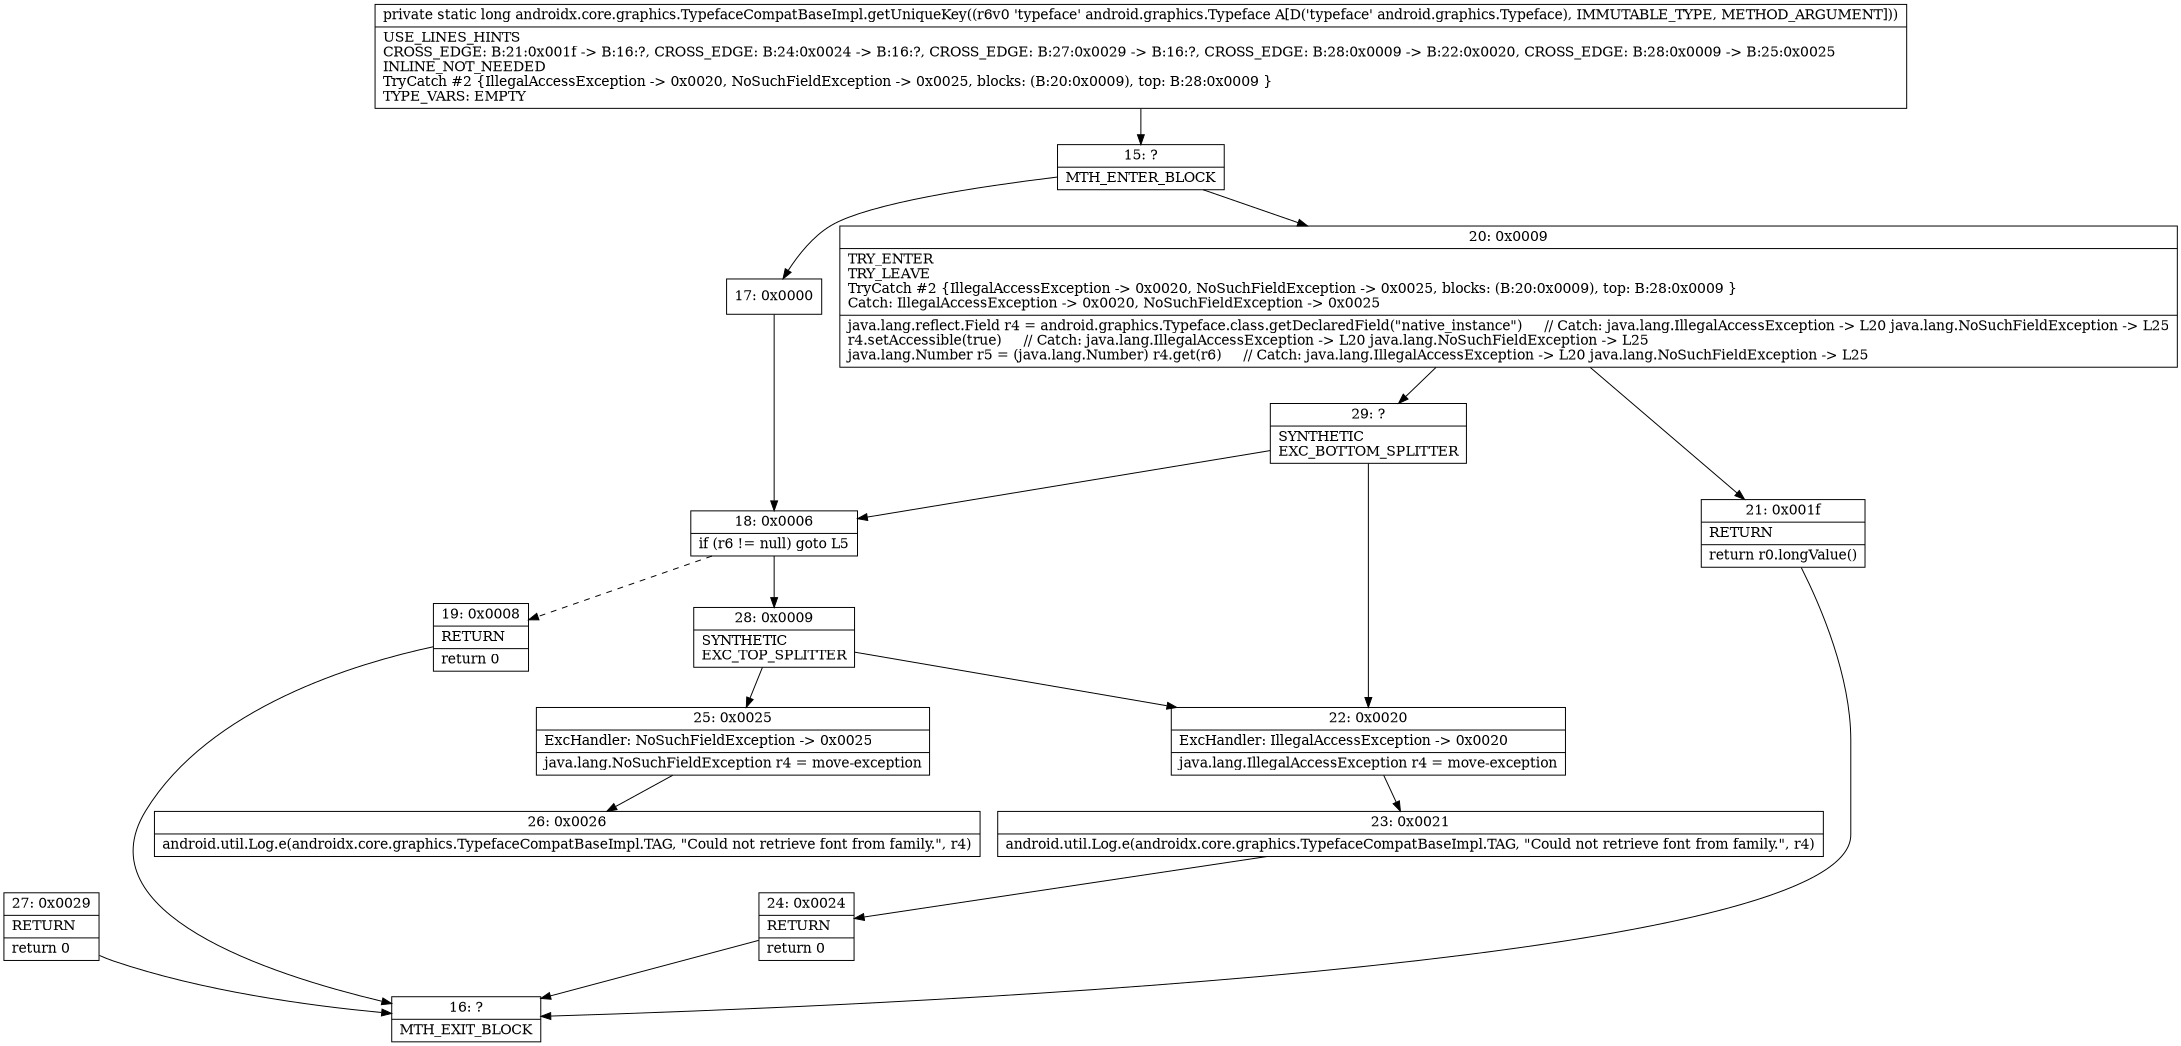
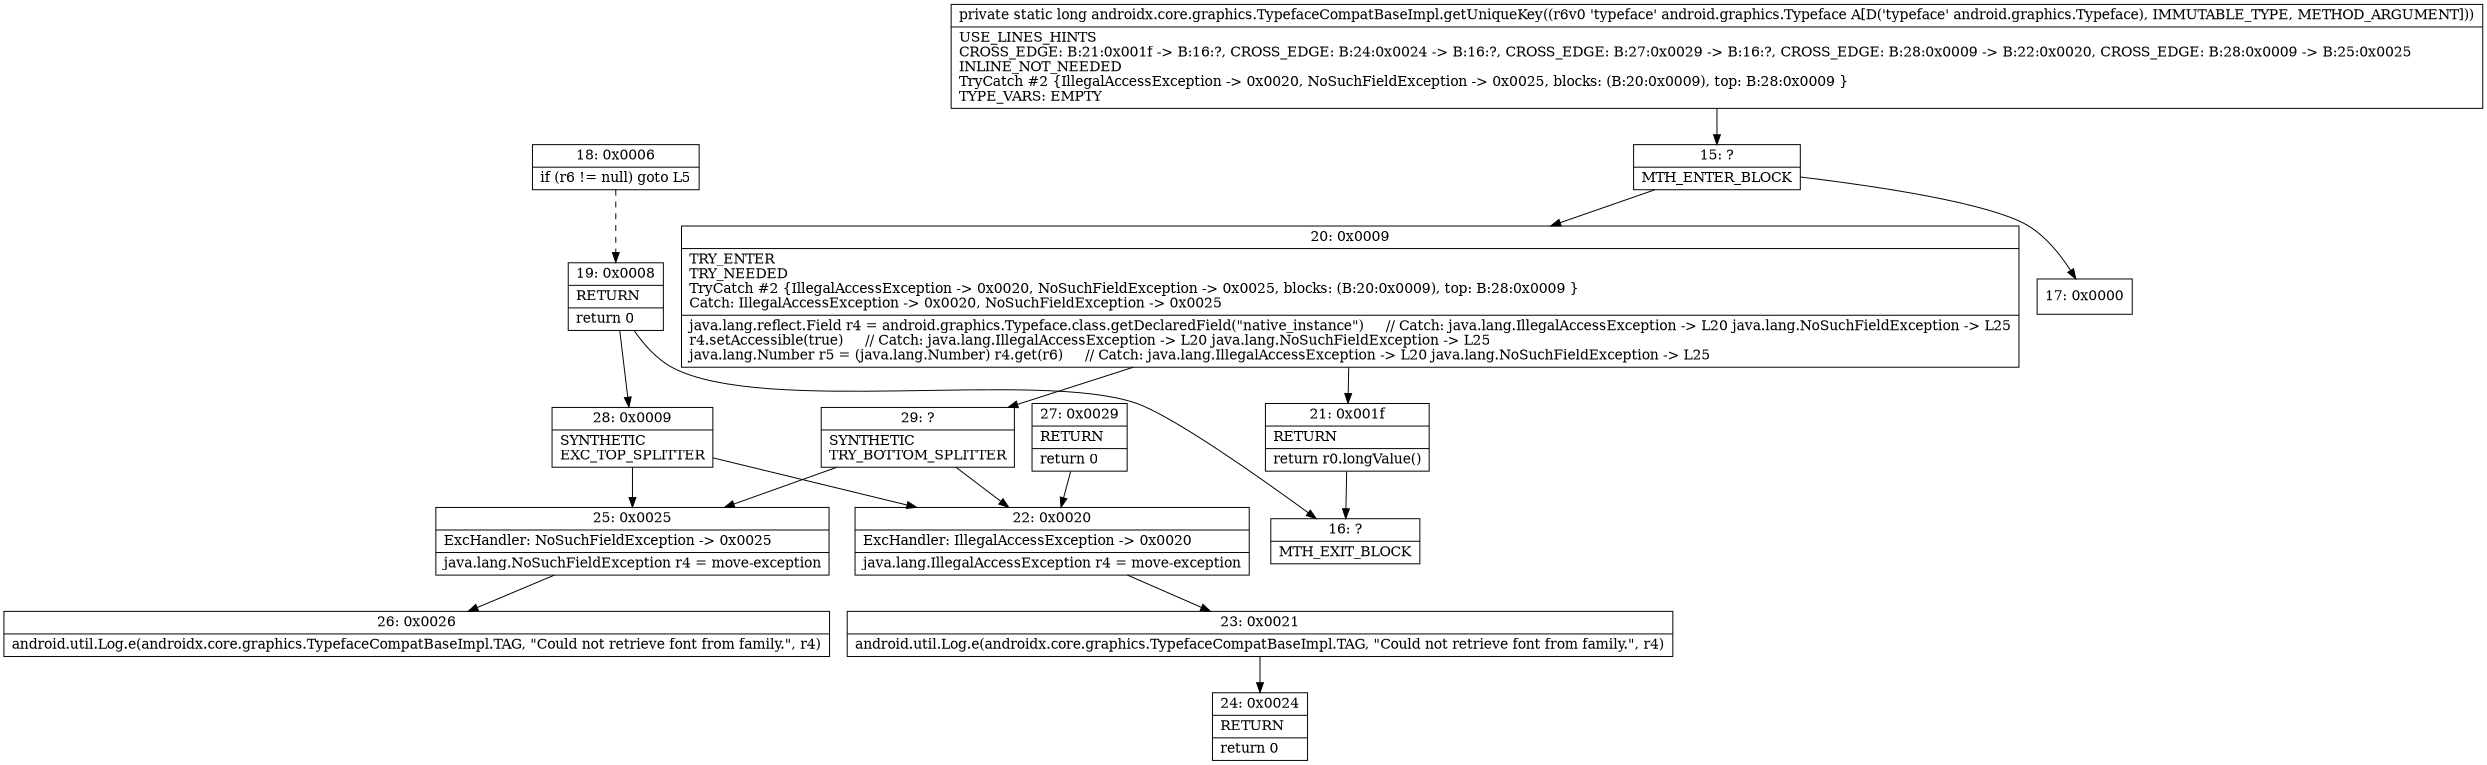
(889, 274) -> (739, 274)
(774, 408) -> none
(1368, 452) -> (918, 455)
(1069, 484) -> (785, 486)
(774, 577) -> (624, 364)
(655, 968) -> none
(239, 993) -> (1067, 485)
